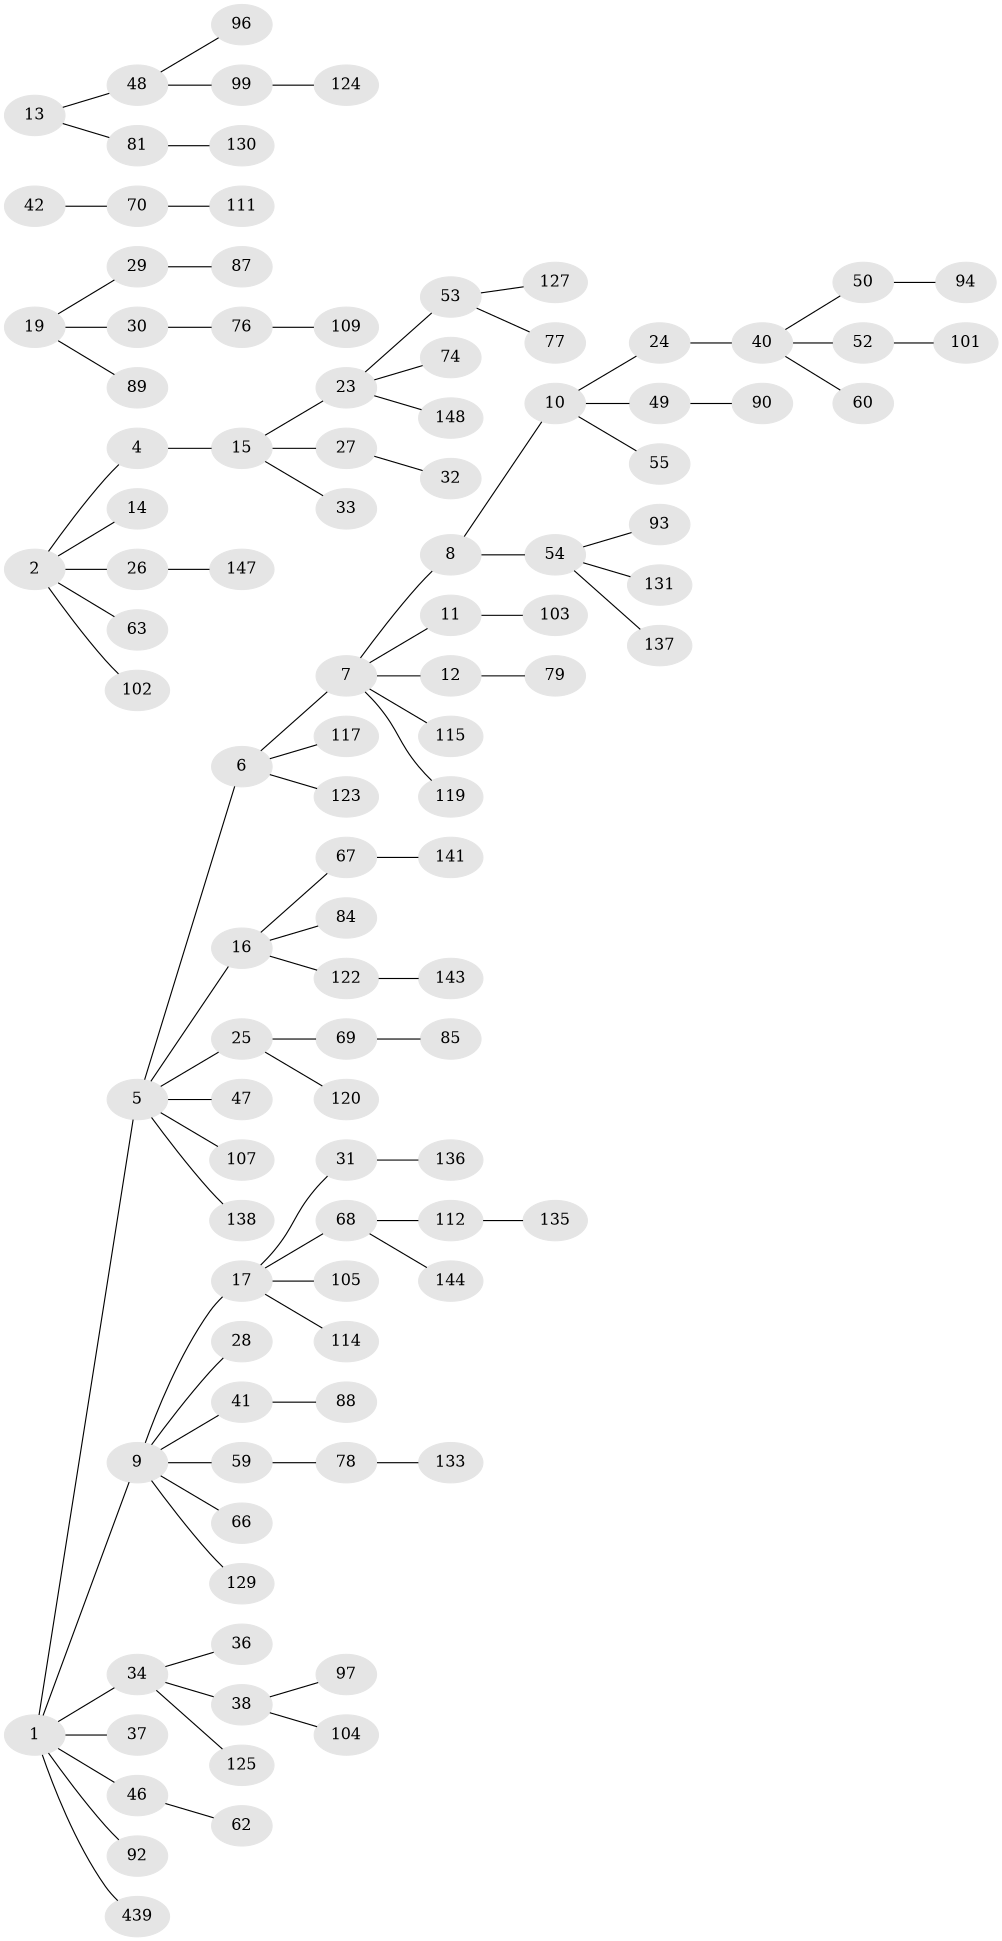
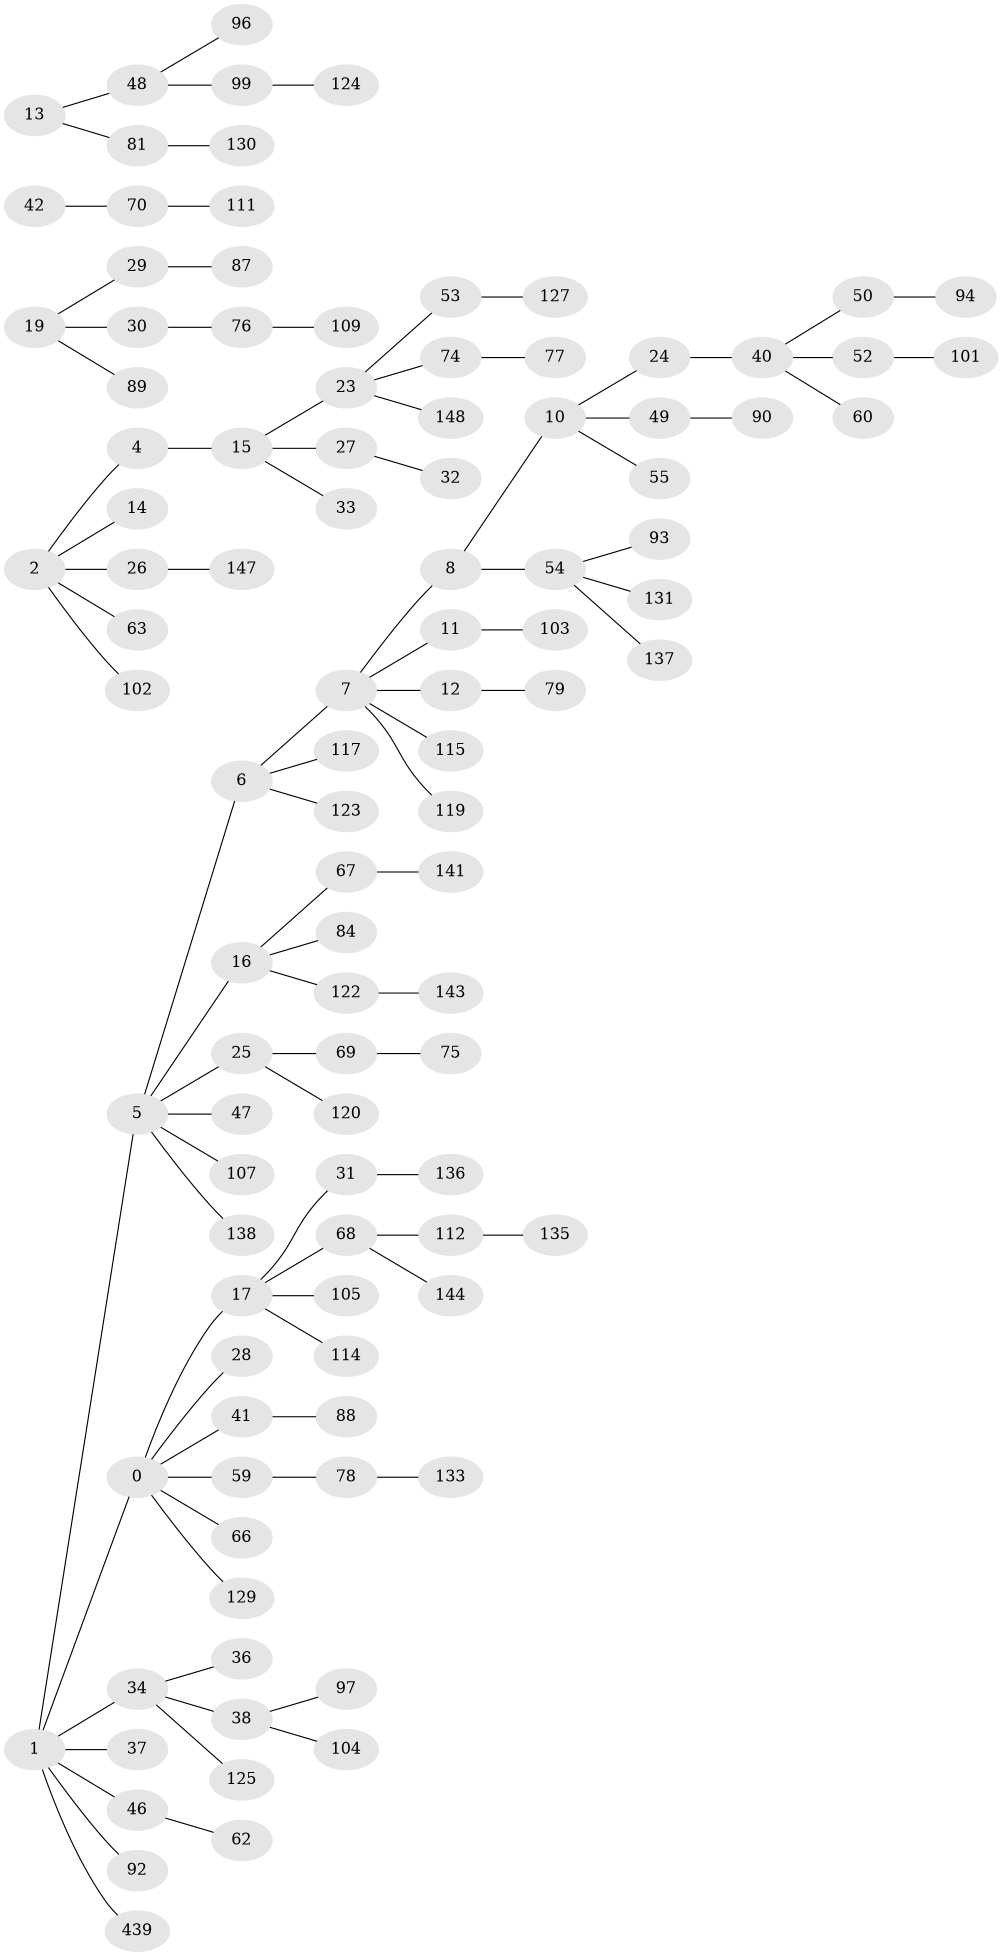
(503, 320) -> (503, 358)
(451, 1039) -> (451, 1054)
(137, 1463) -> (137, 1477)
